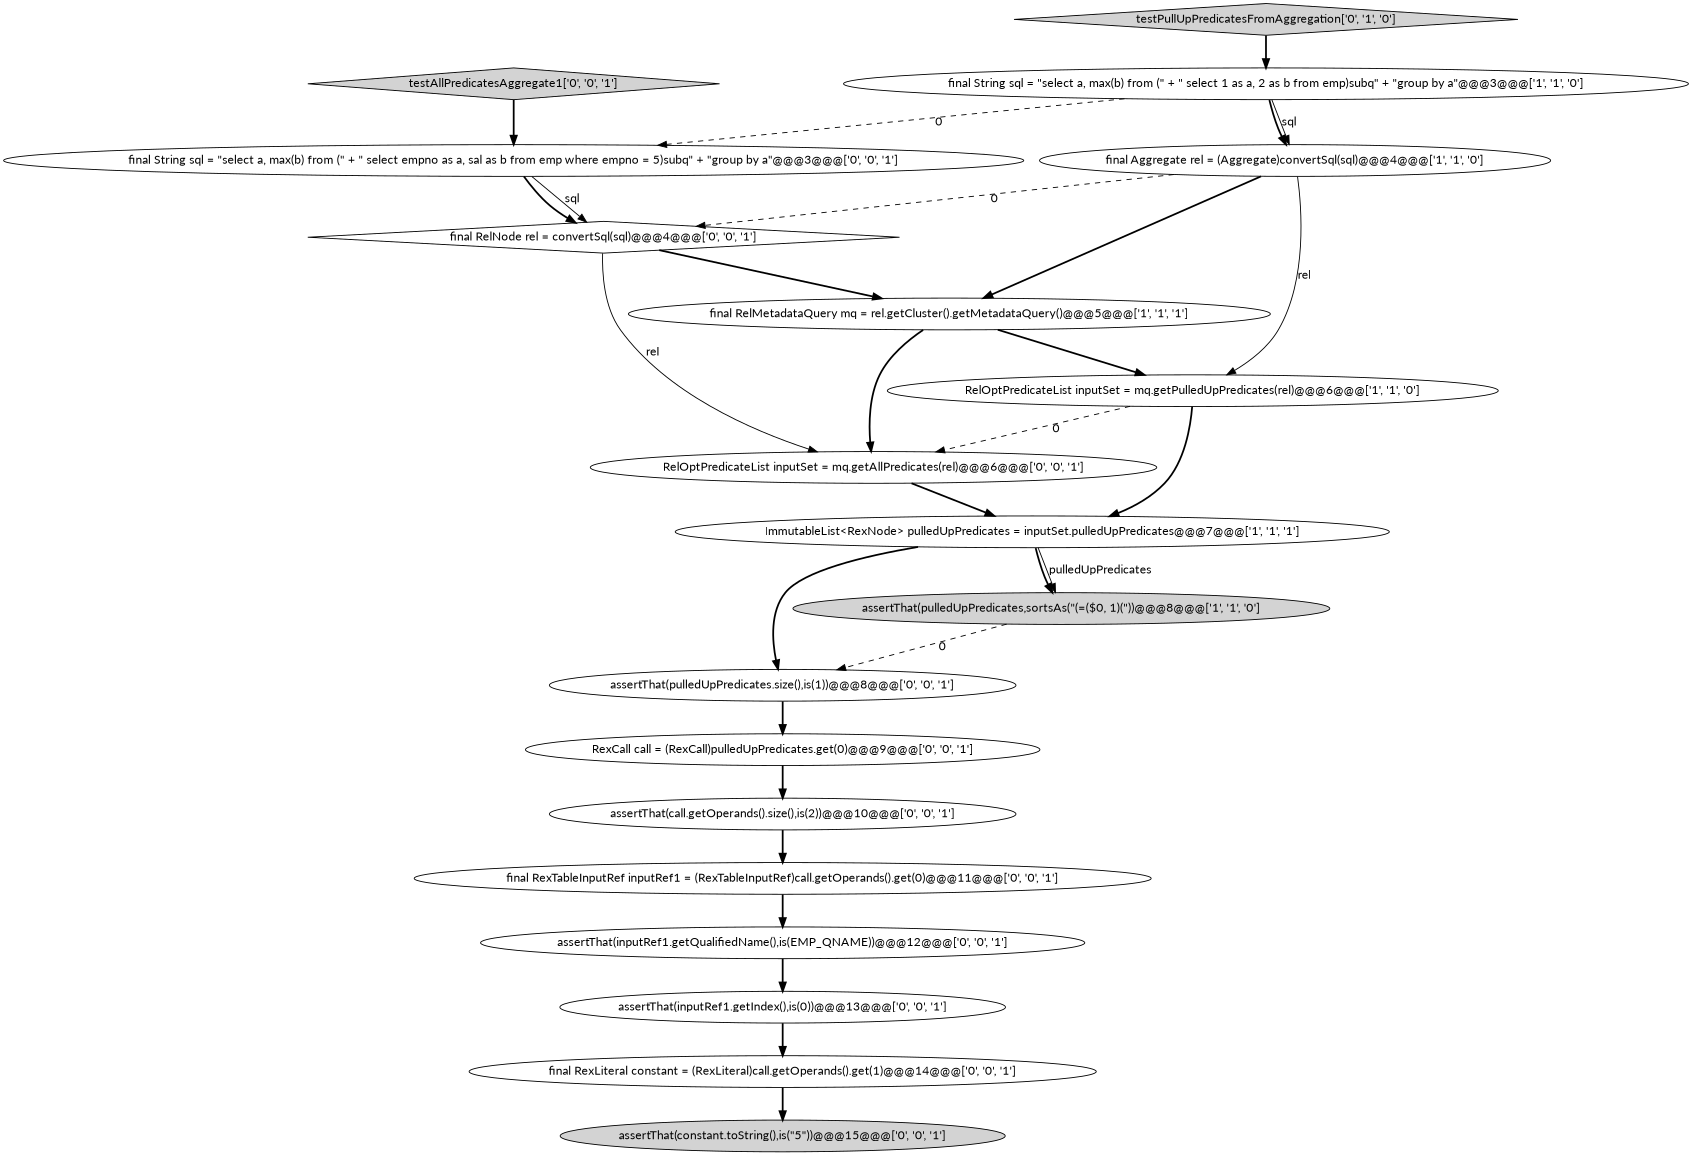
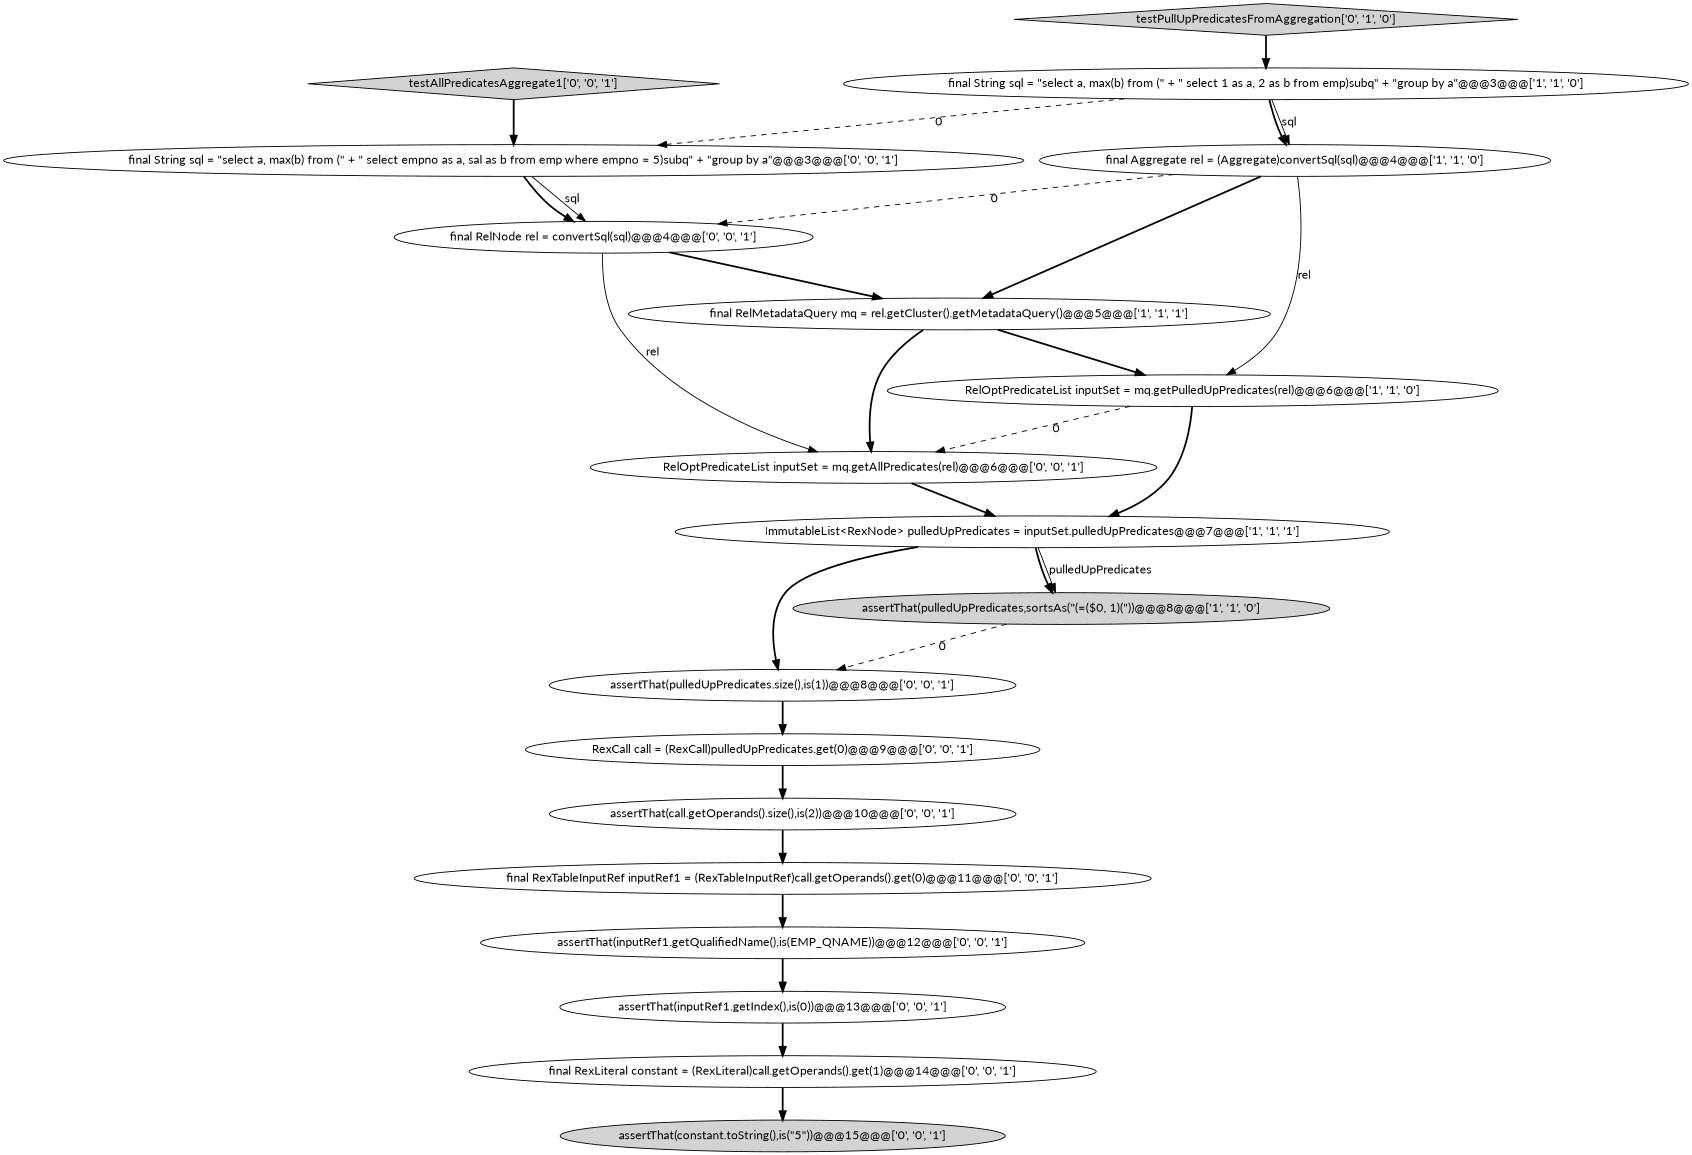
(604, 237) -> (604, 237)
